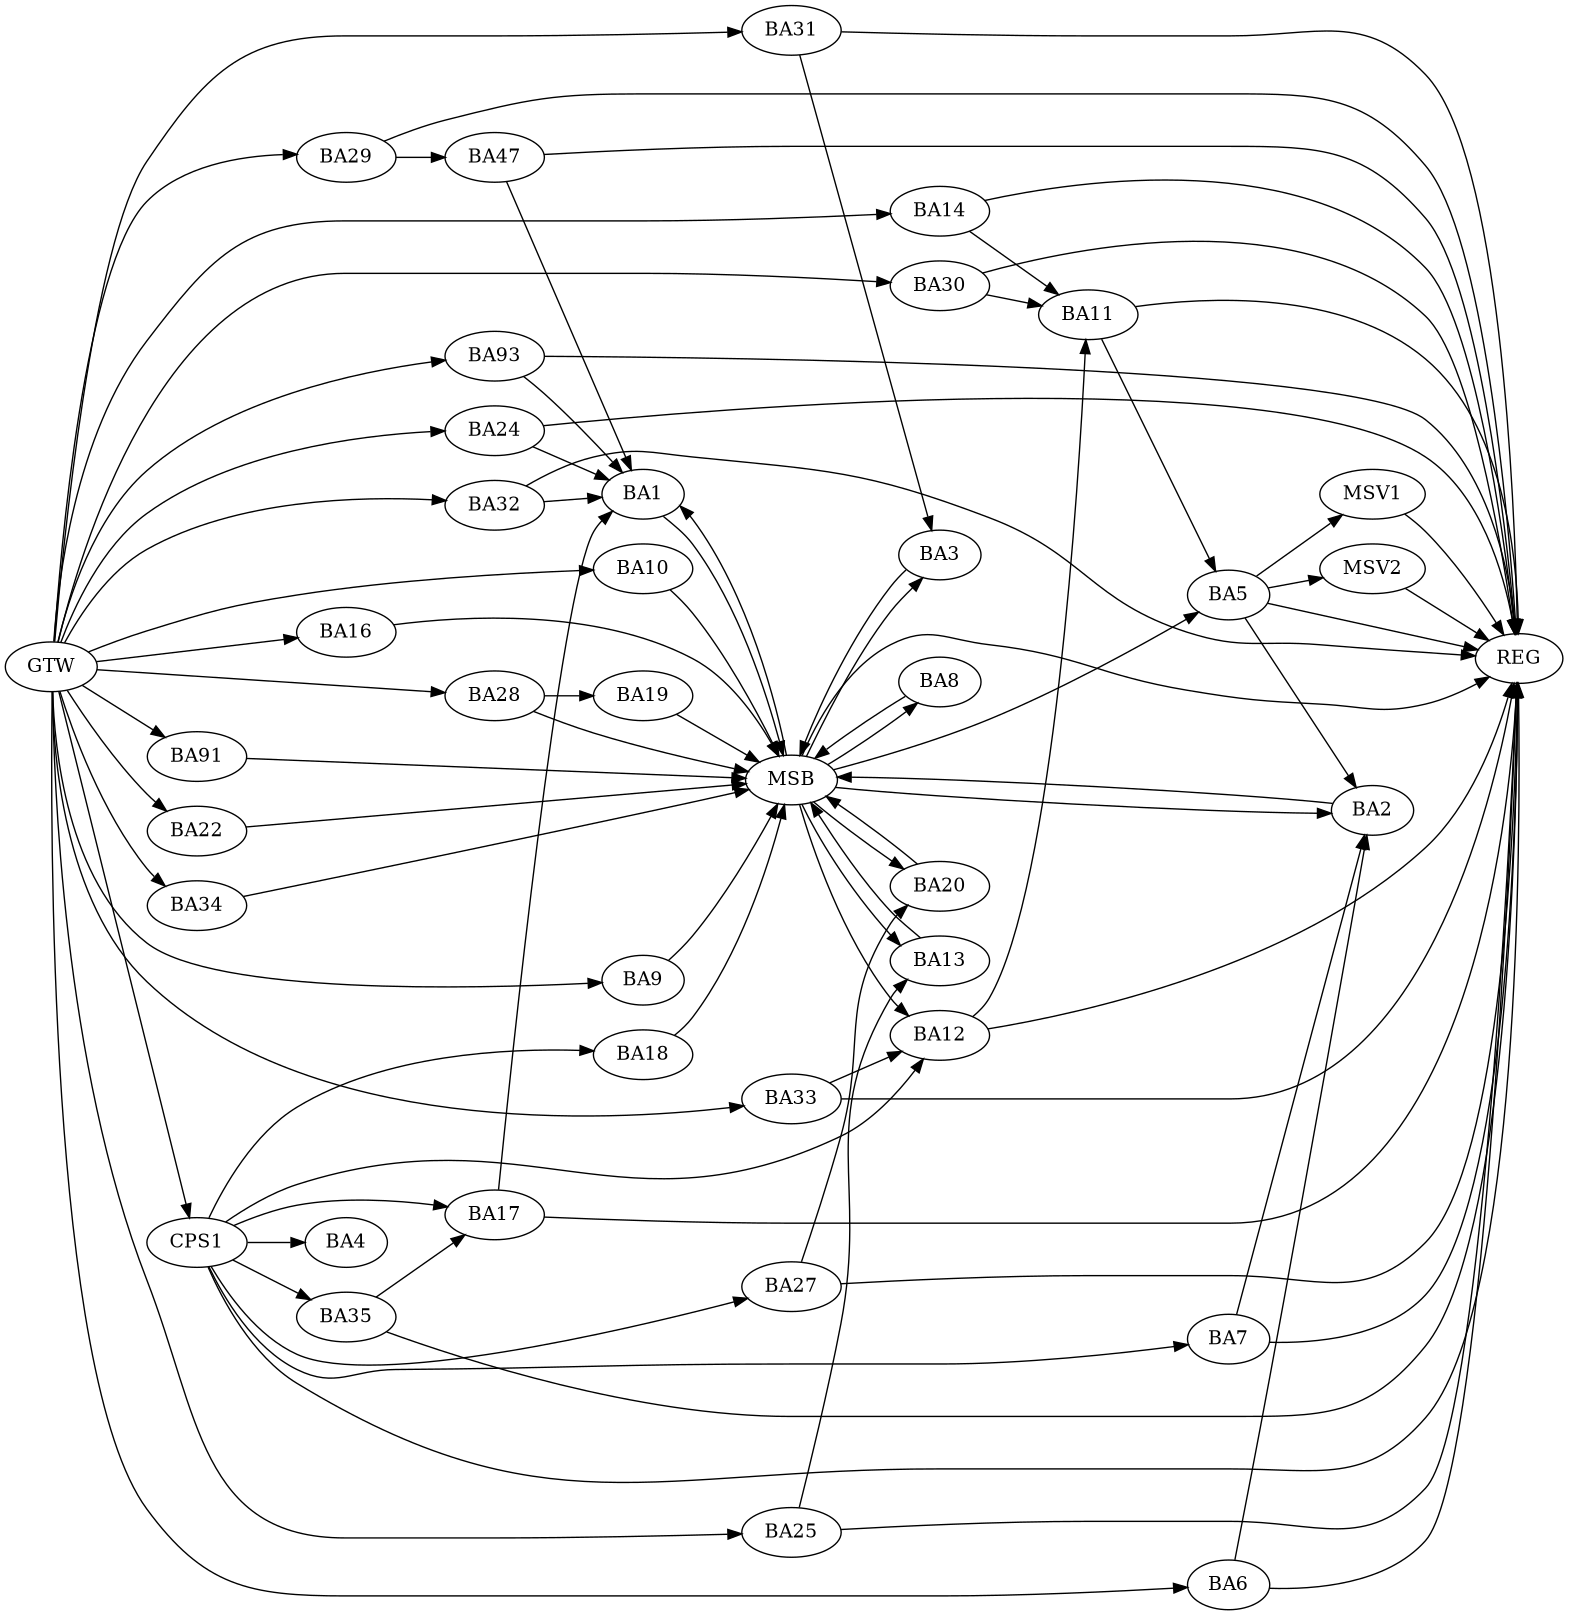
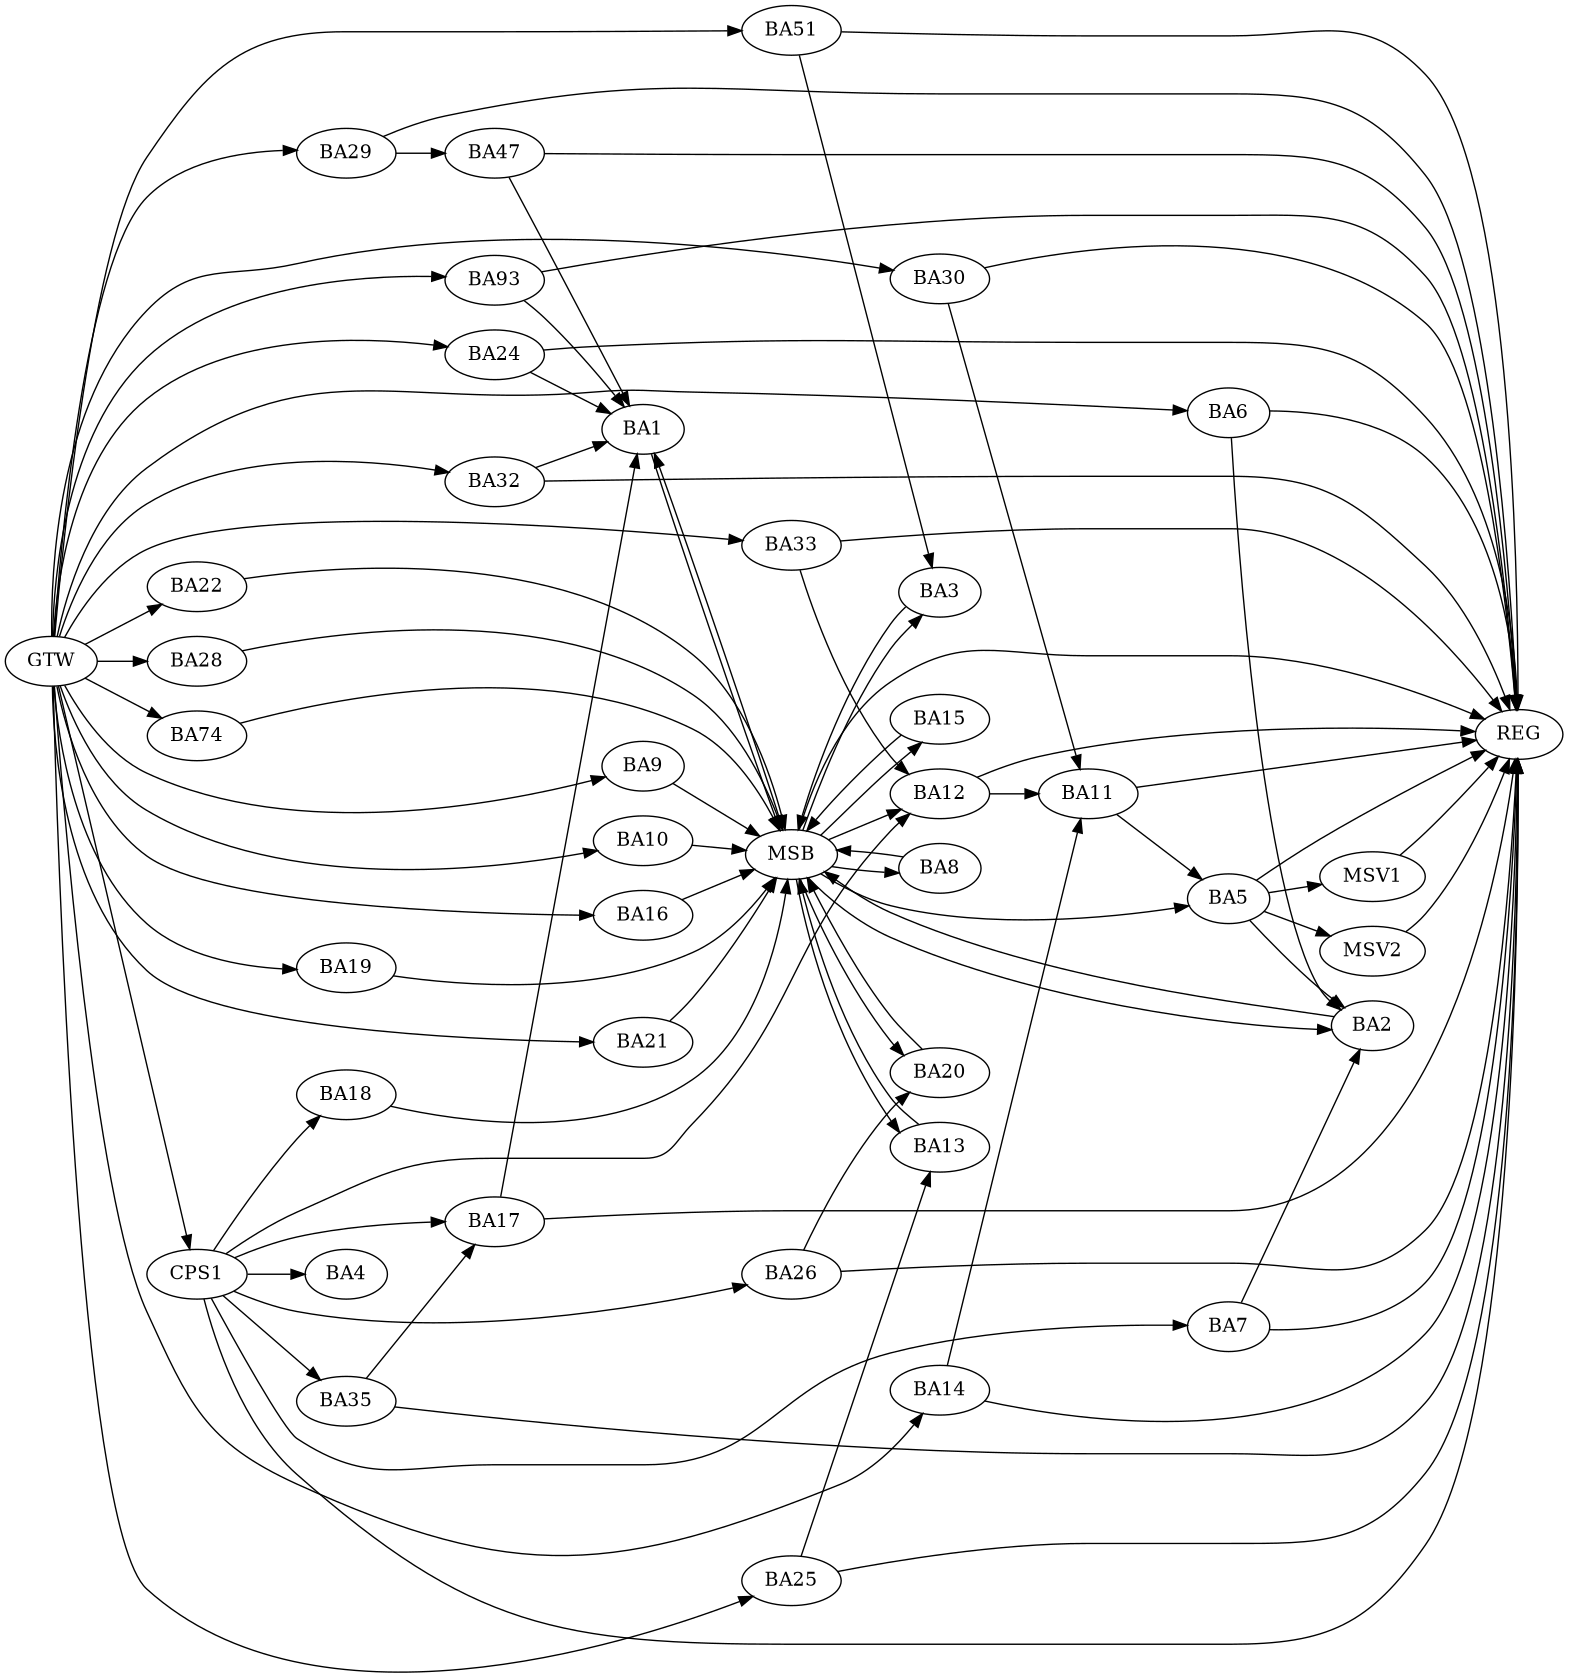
(792, 30) -> (792, 30)
(567, 696) -> (116, 888)
none -> (940, 719)
(197, 757) -> (643, 1042)
(197, 906) -> (197, 736)
(792, 1287) -> (792, 1274)
